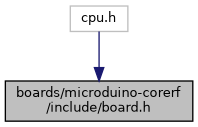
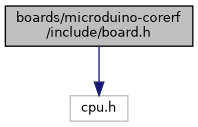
(99, 49) -> (99, 64)
